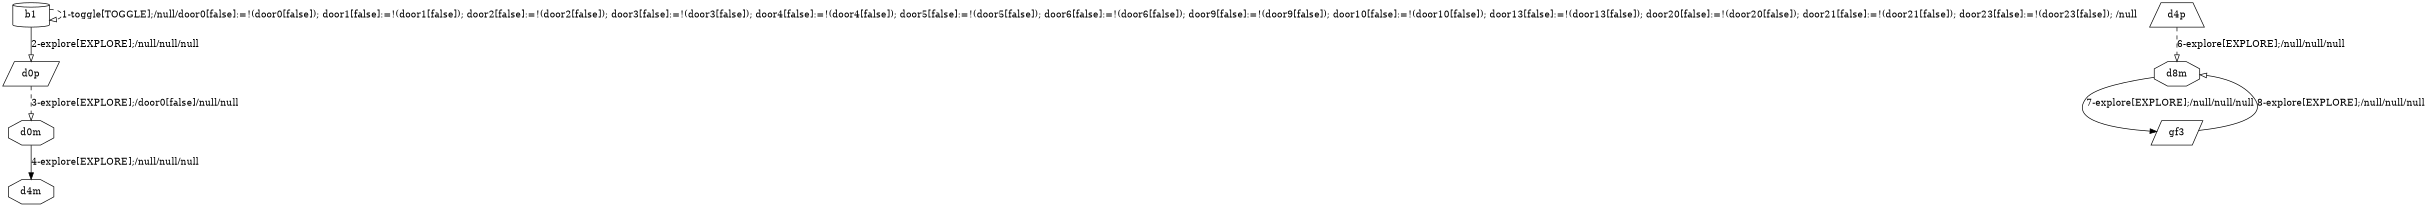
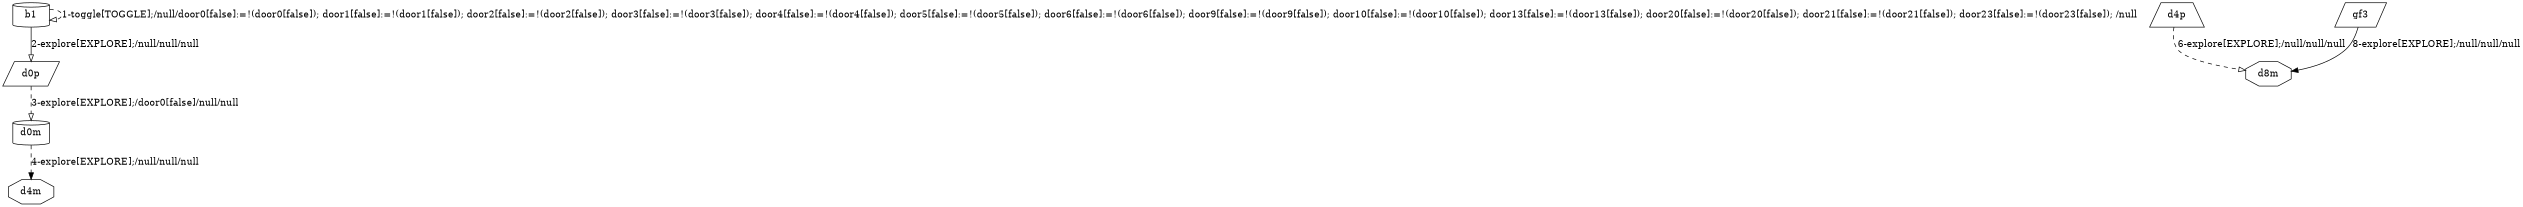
(2083, 104) -> none
(2257, 108) -> (2335, 57)
(31, 133) -> (31, 133)
(31, 159) -> (31, 159)
